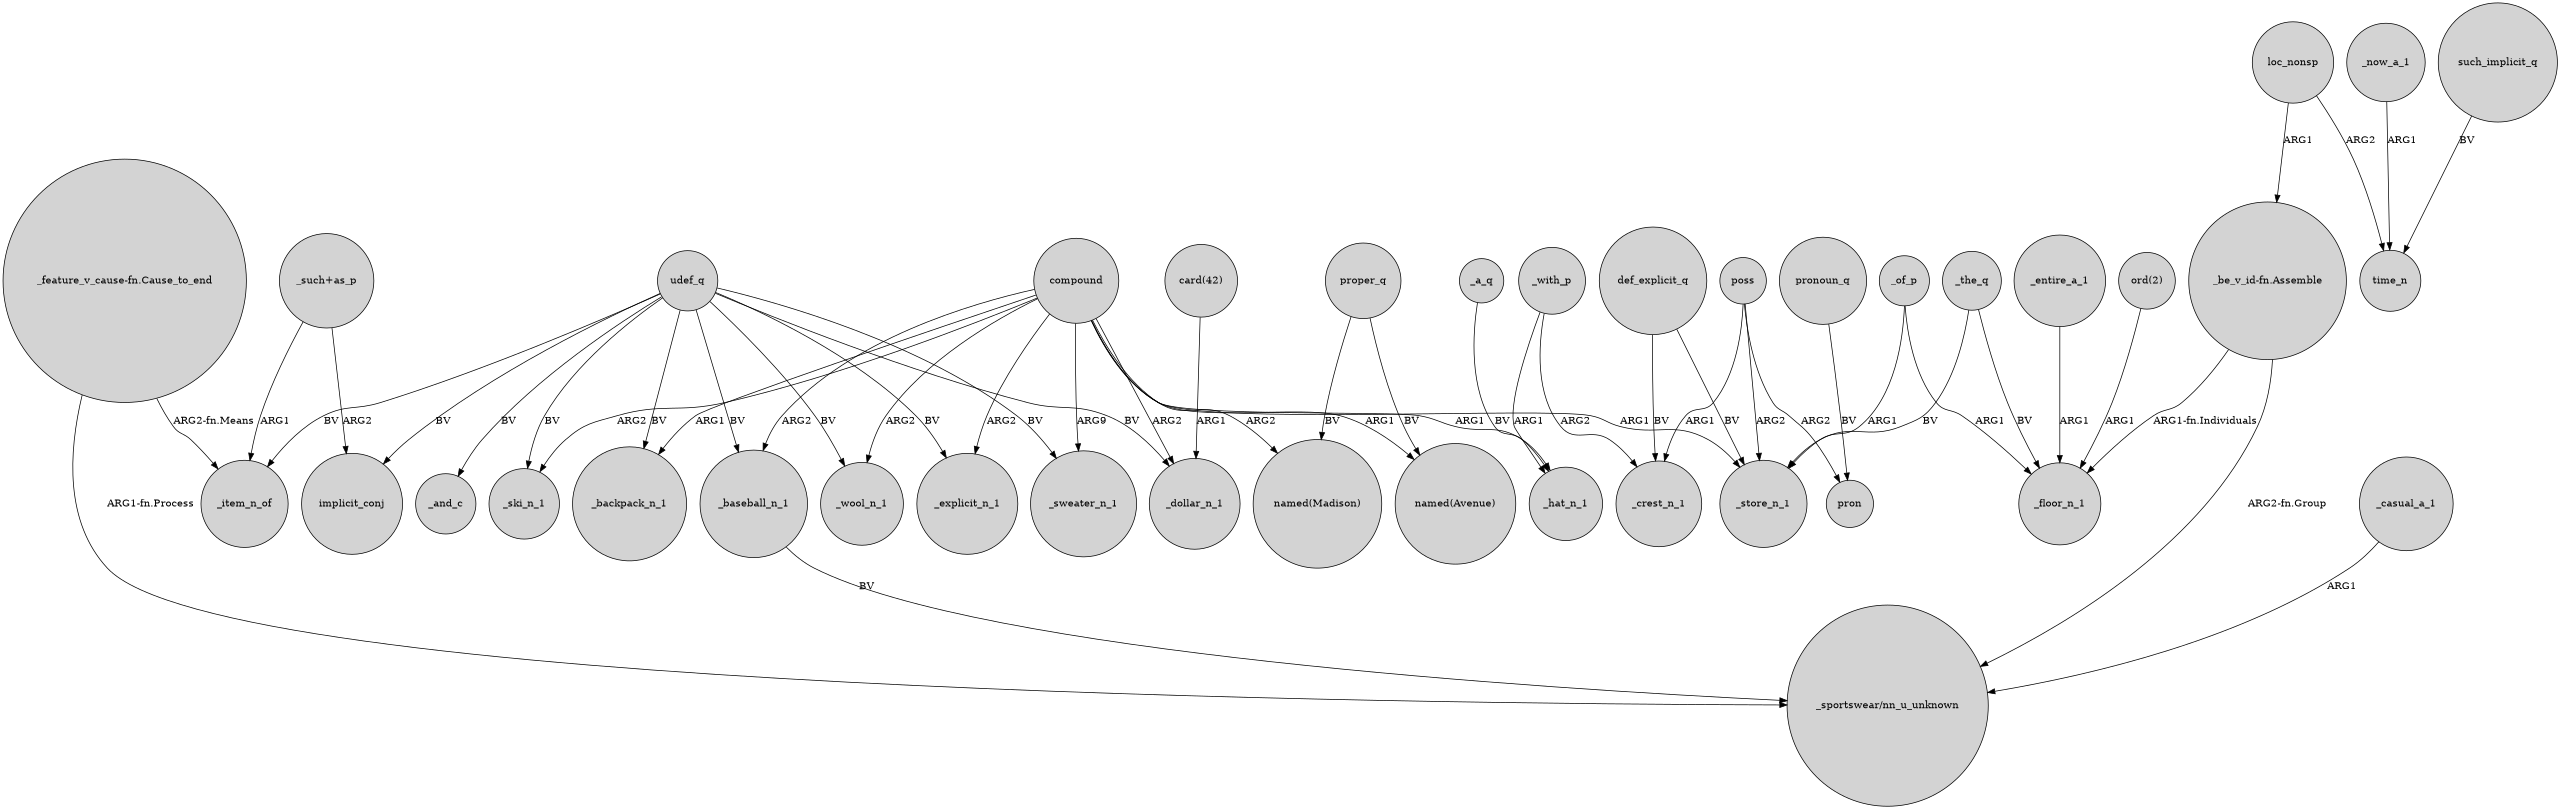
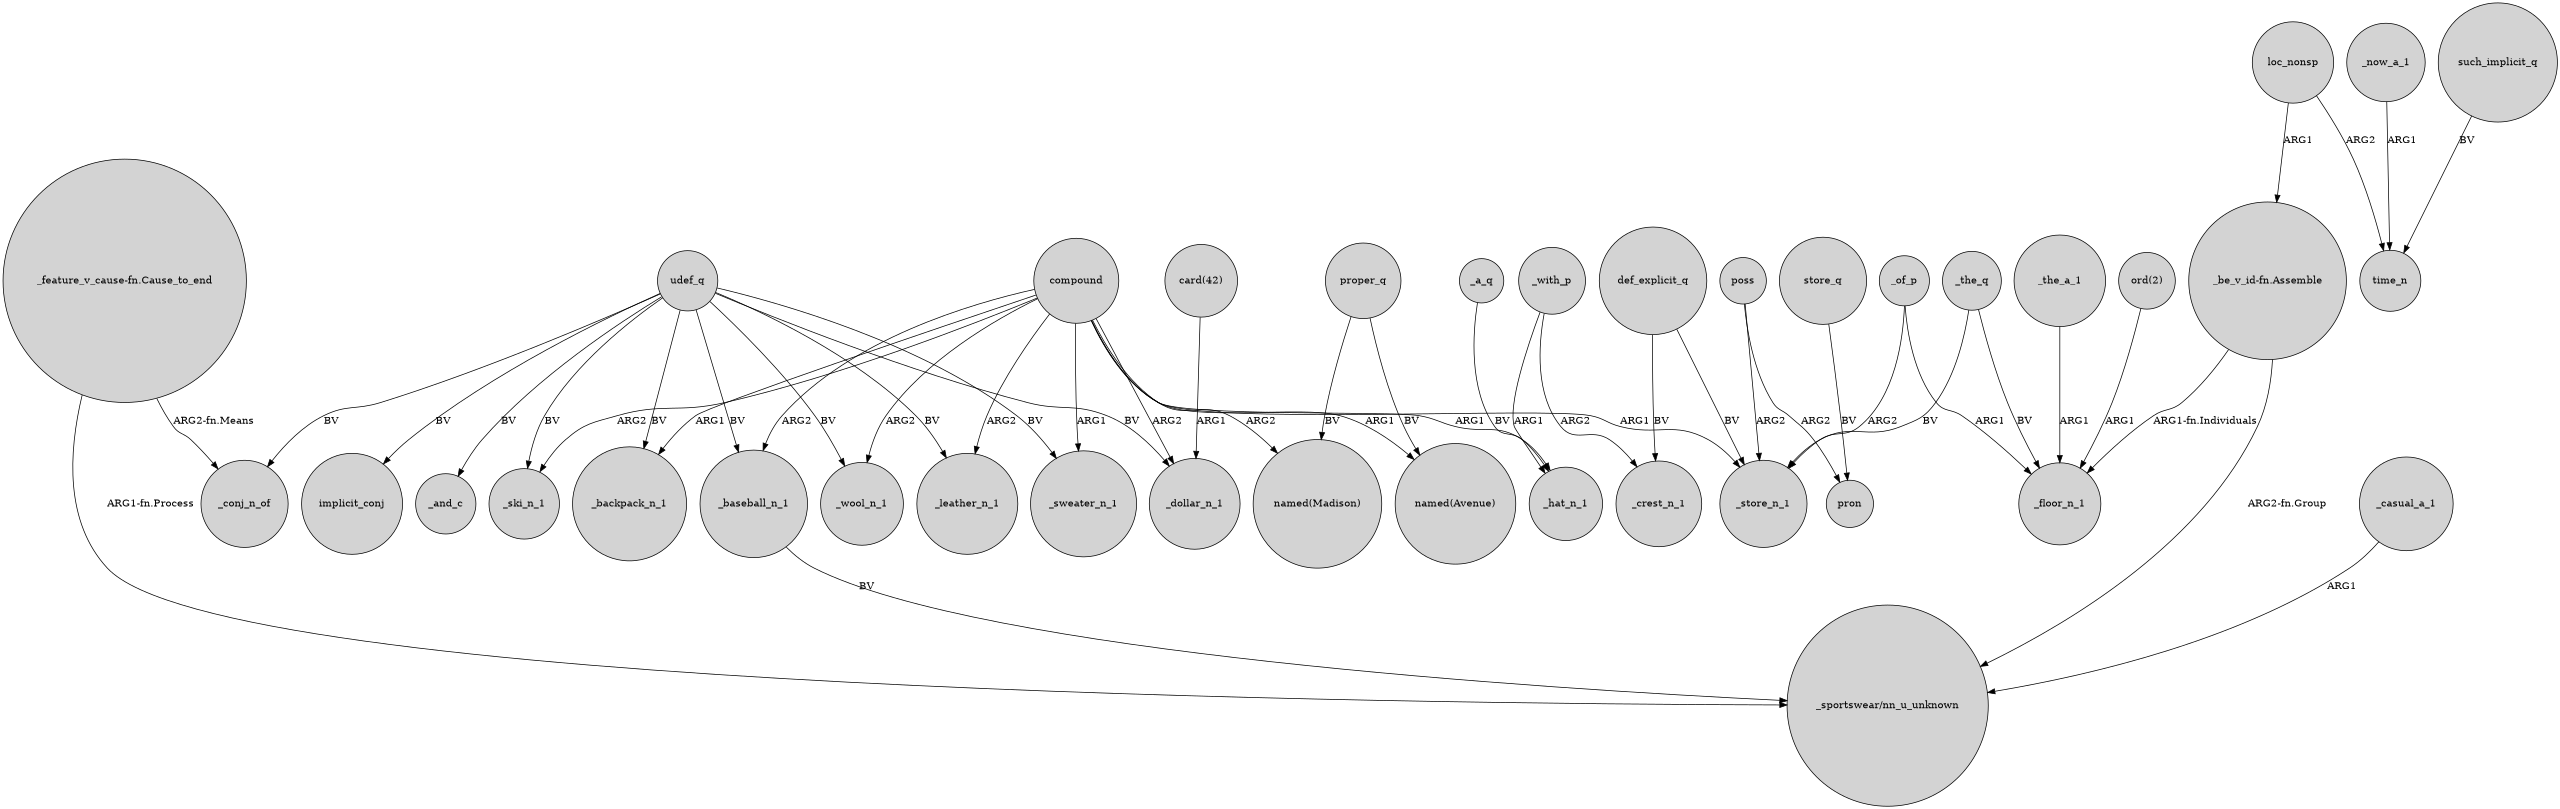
(327, 281) -> none
(1823, 281) -> (1823, 281)
(2060, 281) -> (2060, 281)
(1722, 390) -> none
(1092, 421) -> (1092, 421)
(1883, 421) -> (1883, 421)
(245, 504) -> (245, 504)
(967, 504) -> (967, 504)
